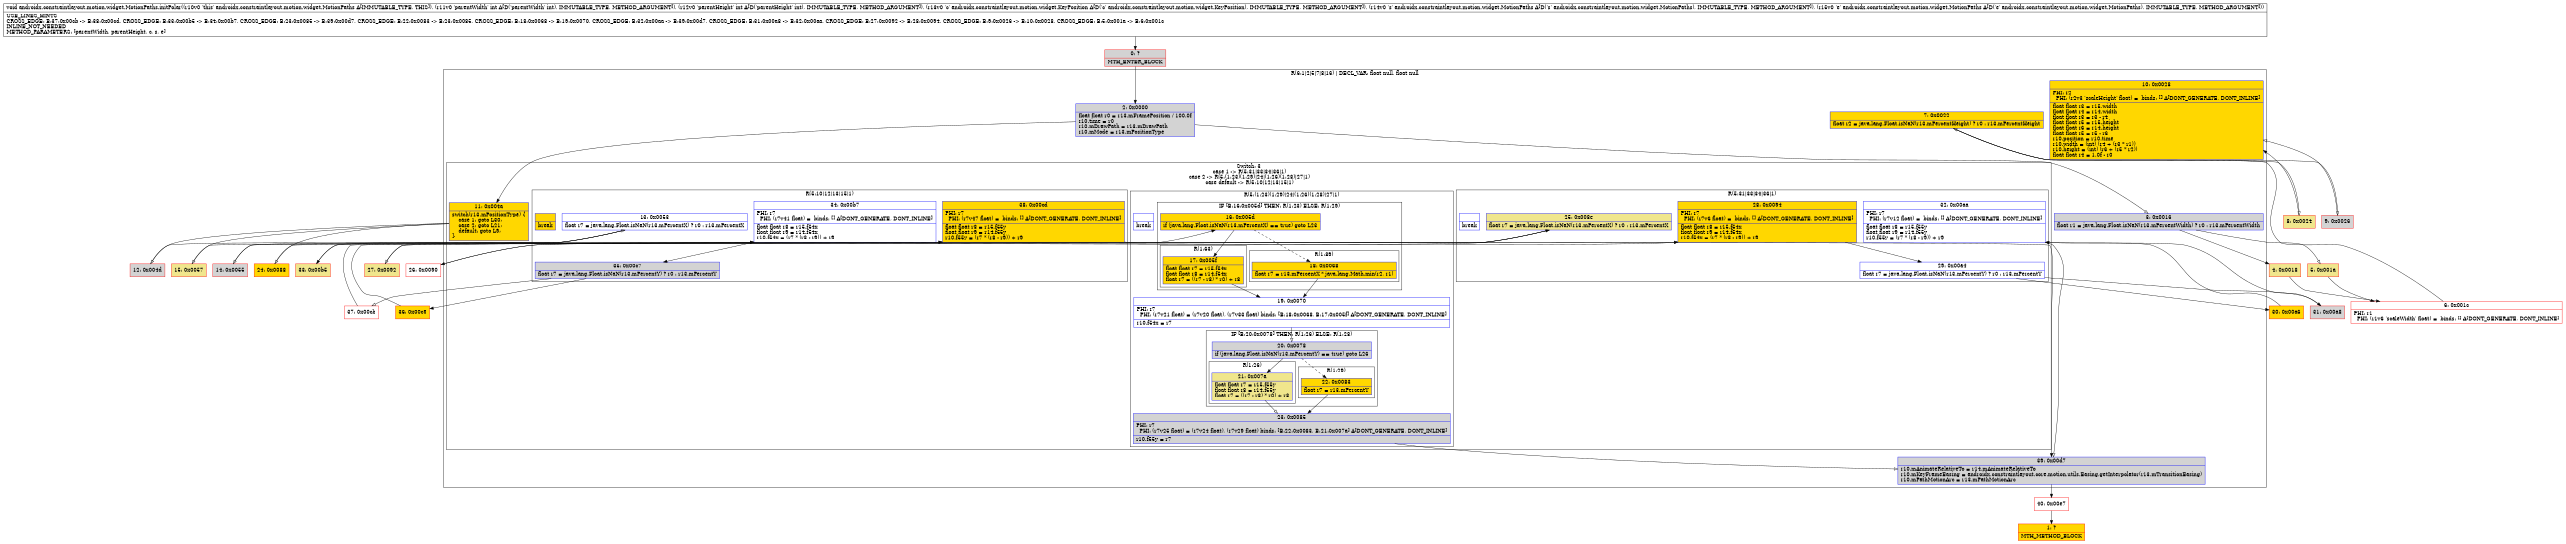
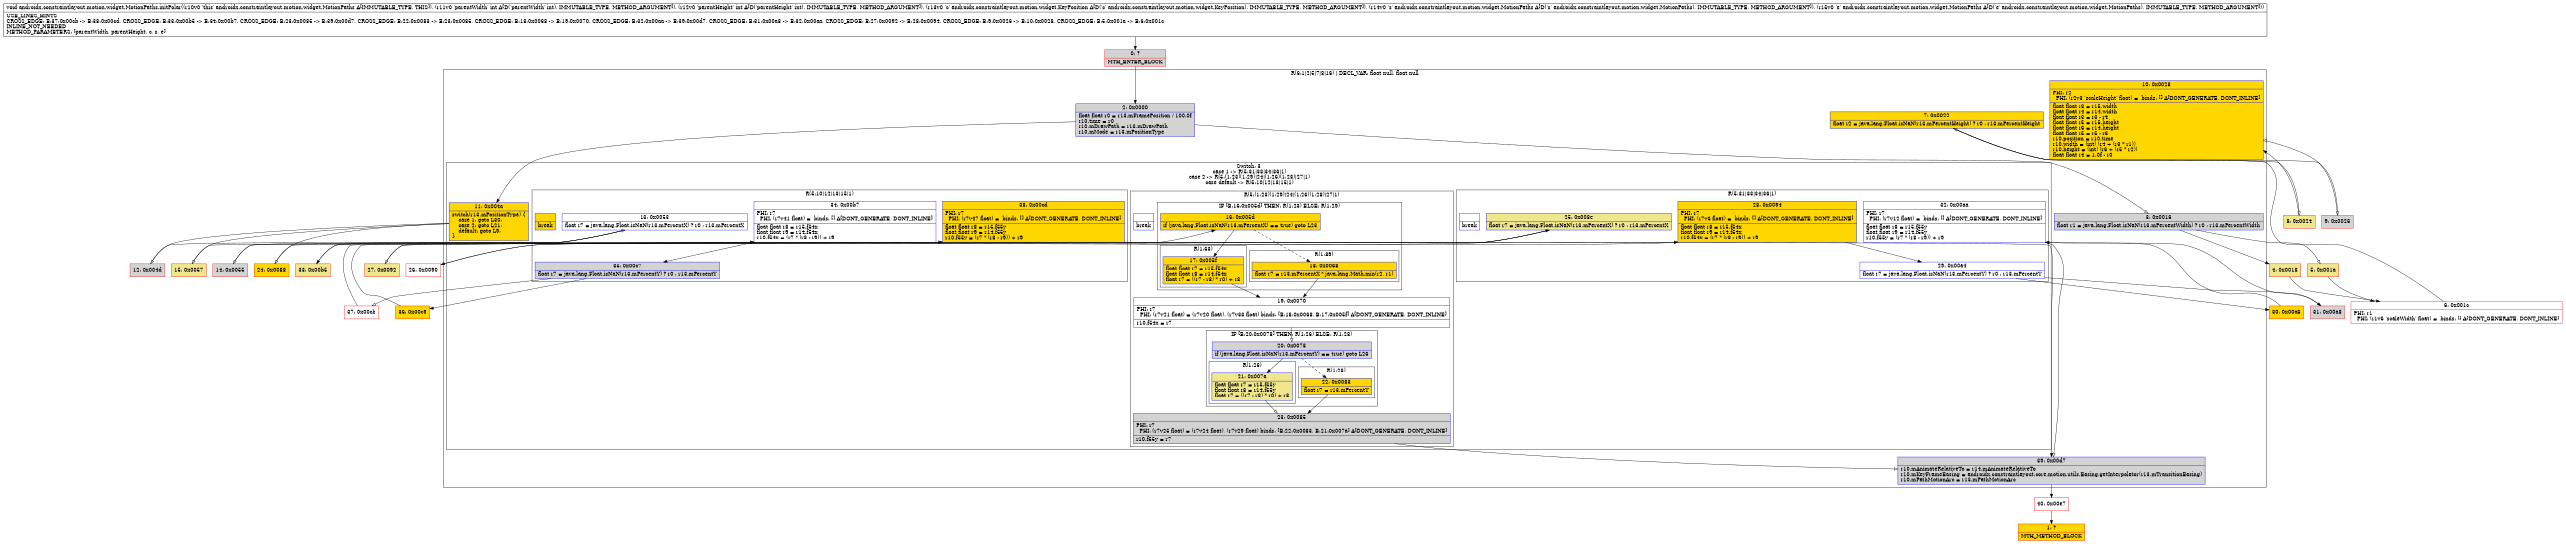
(1336, 371) -> (1336, 371)
